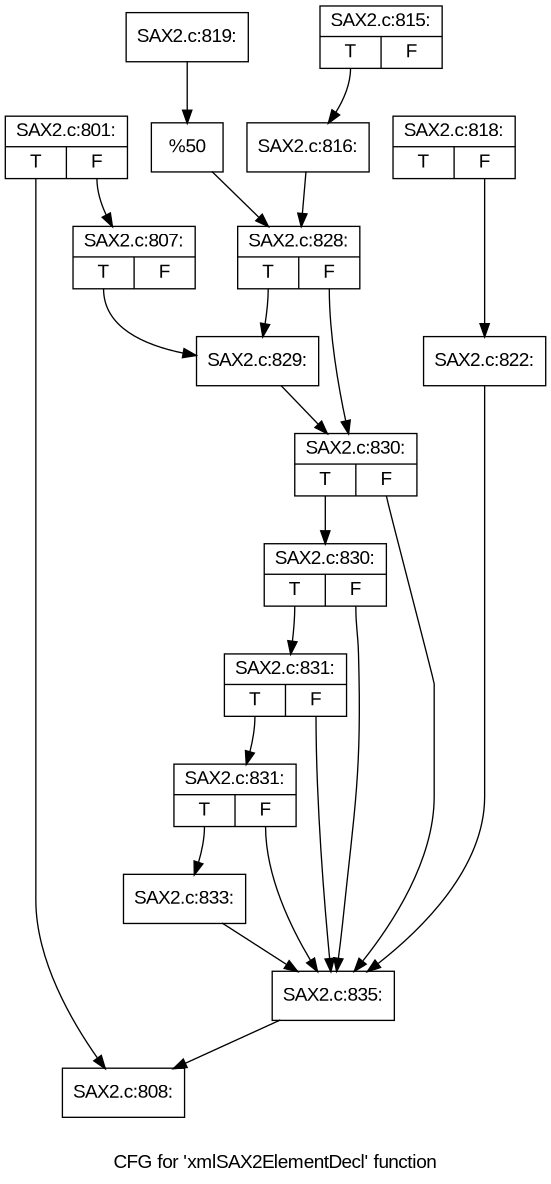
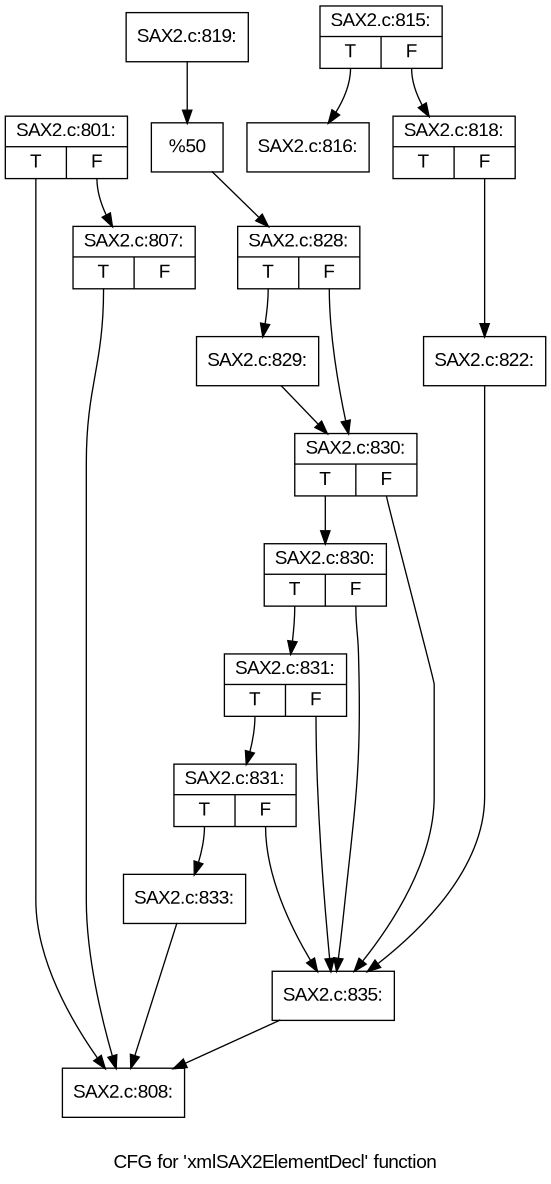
none -> (415, 87)
(304, 192) -> none
(131, 334) -> (86, 673)
(254, 944) -> (156, 989)
